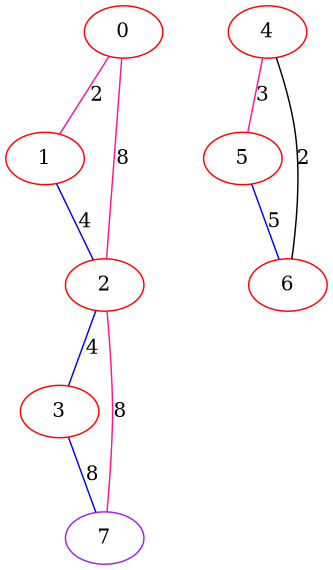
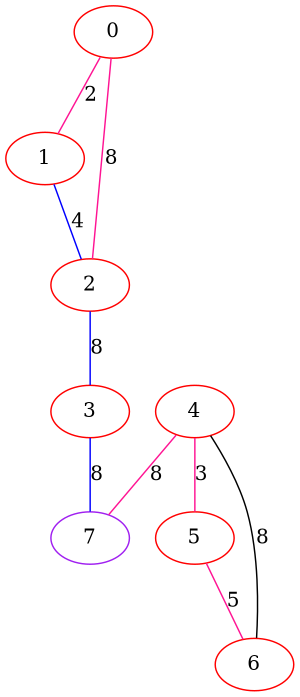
(304, 159) -> (263, 538)
(265, 222) -> (225, 601)
(93, 348) -> (97, 348)
(113, 412) -> (142, 475)
